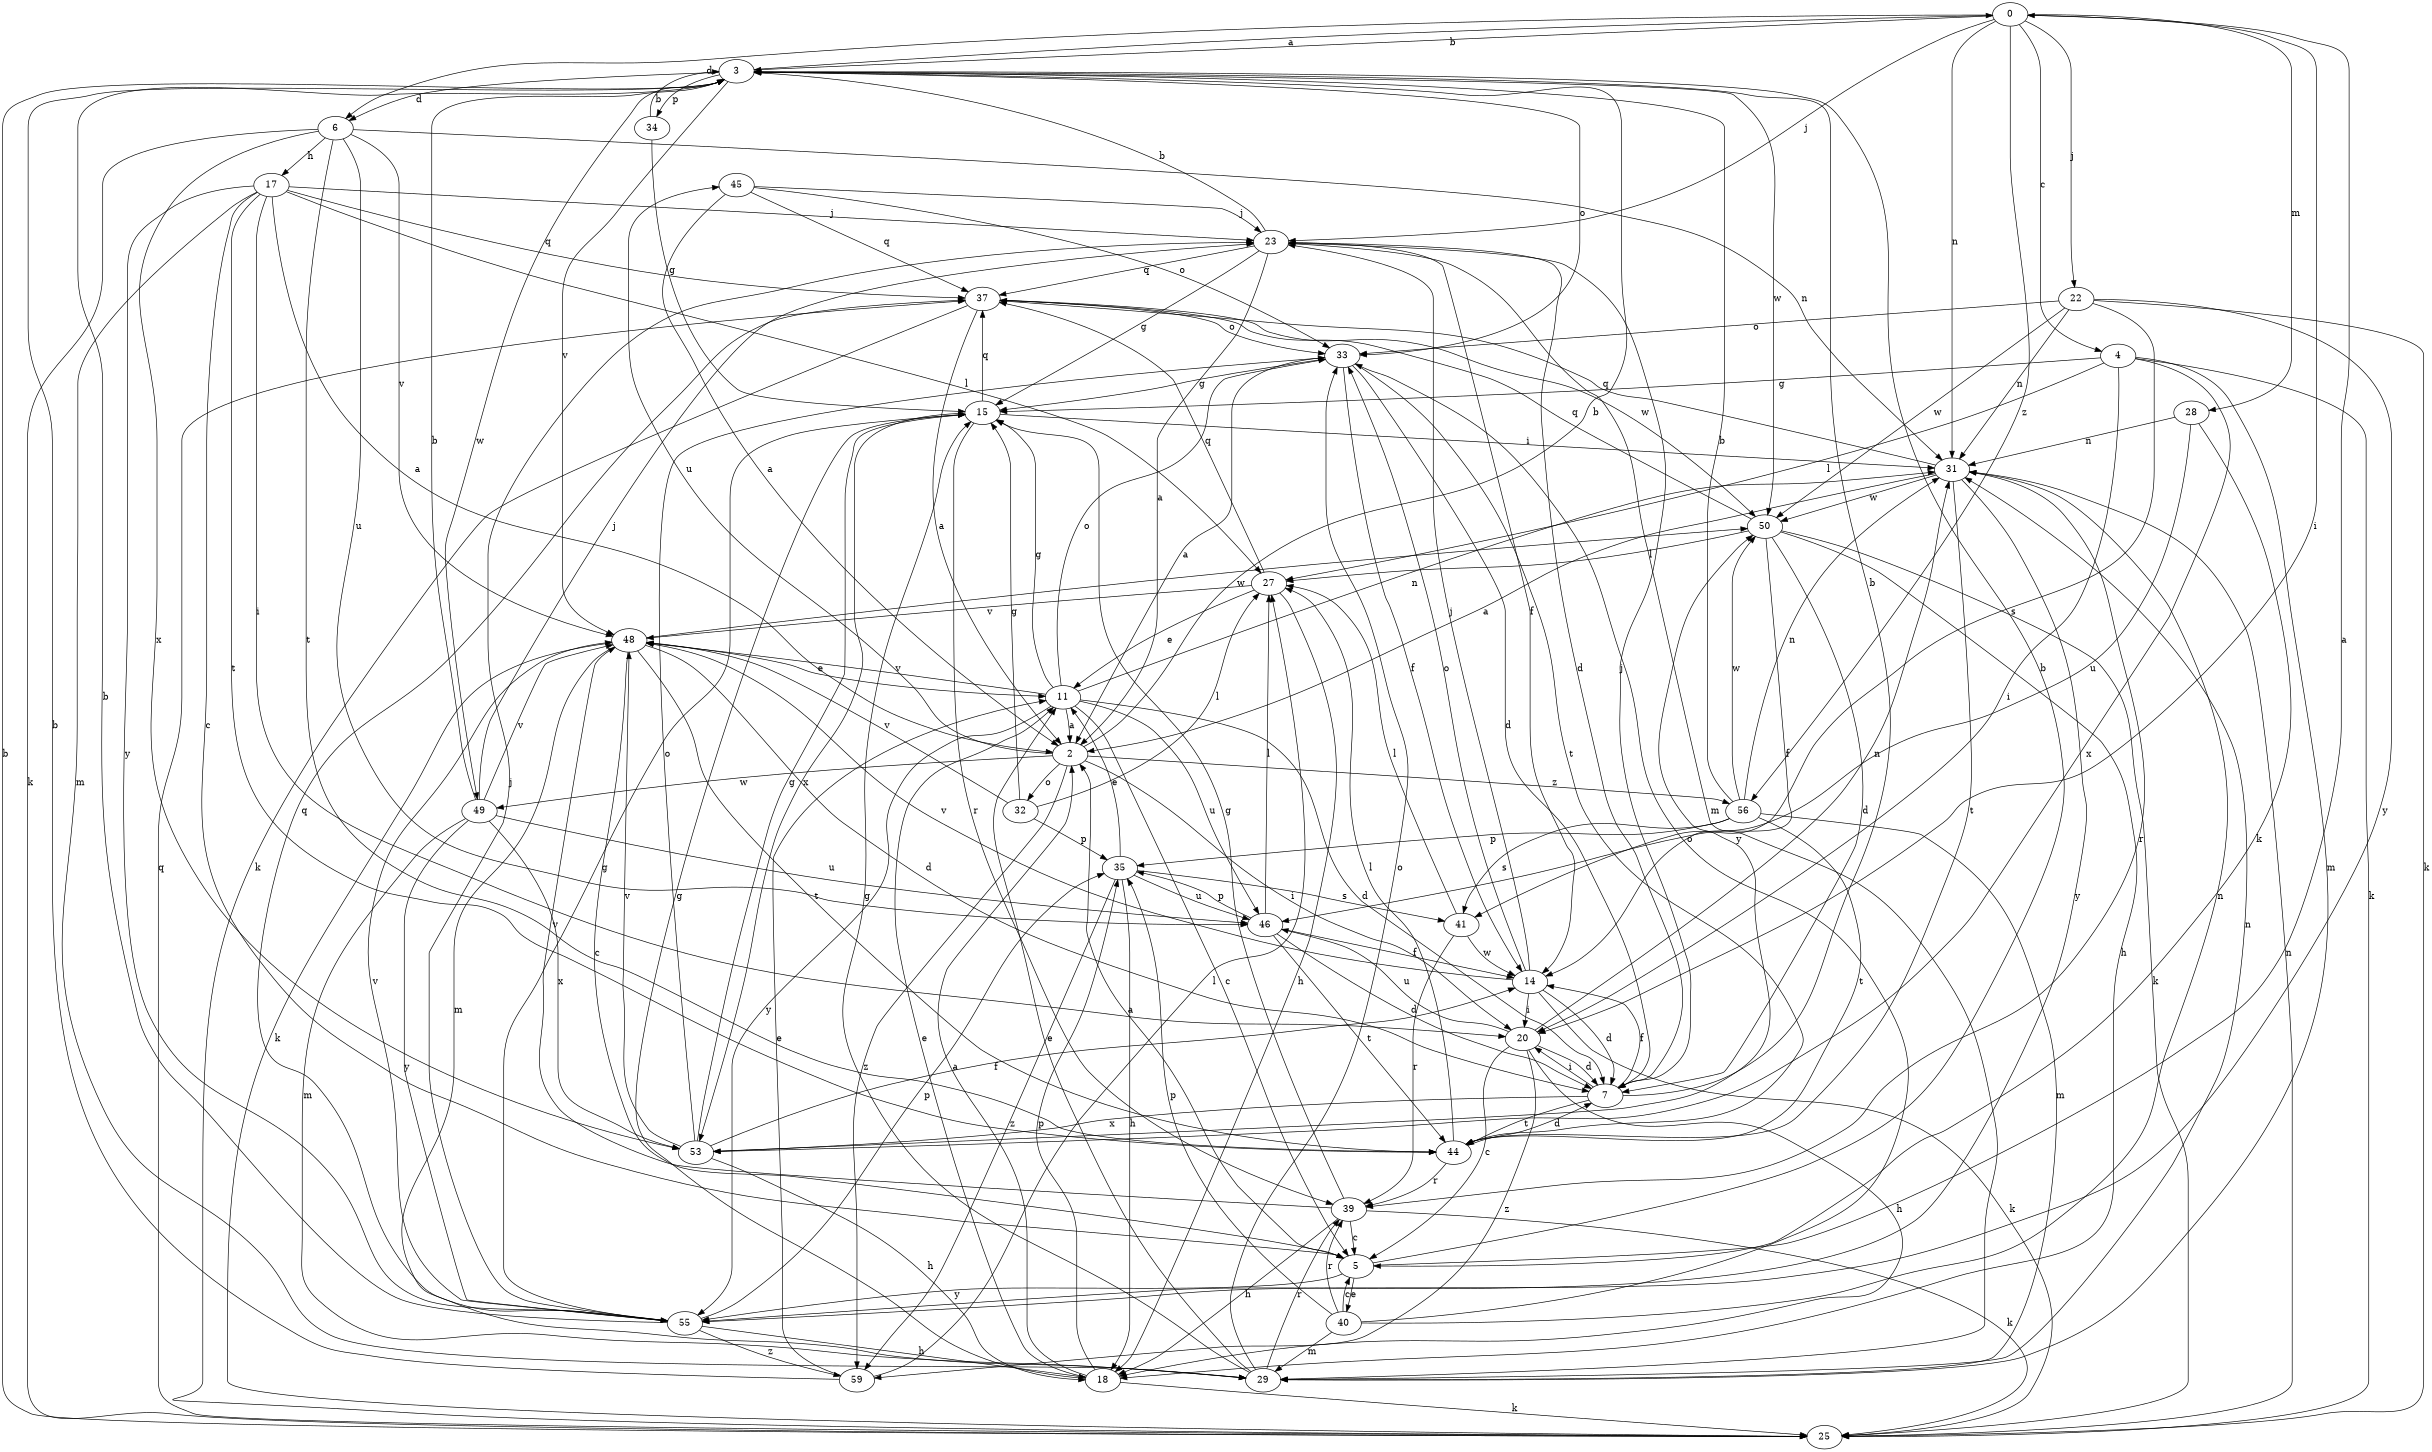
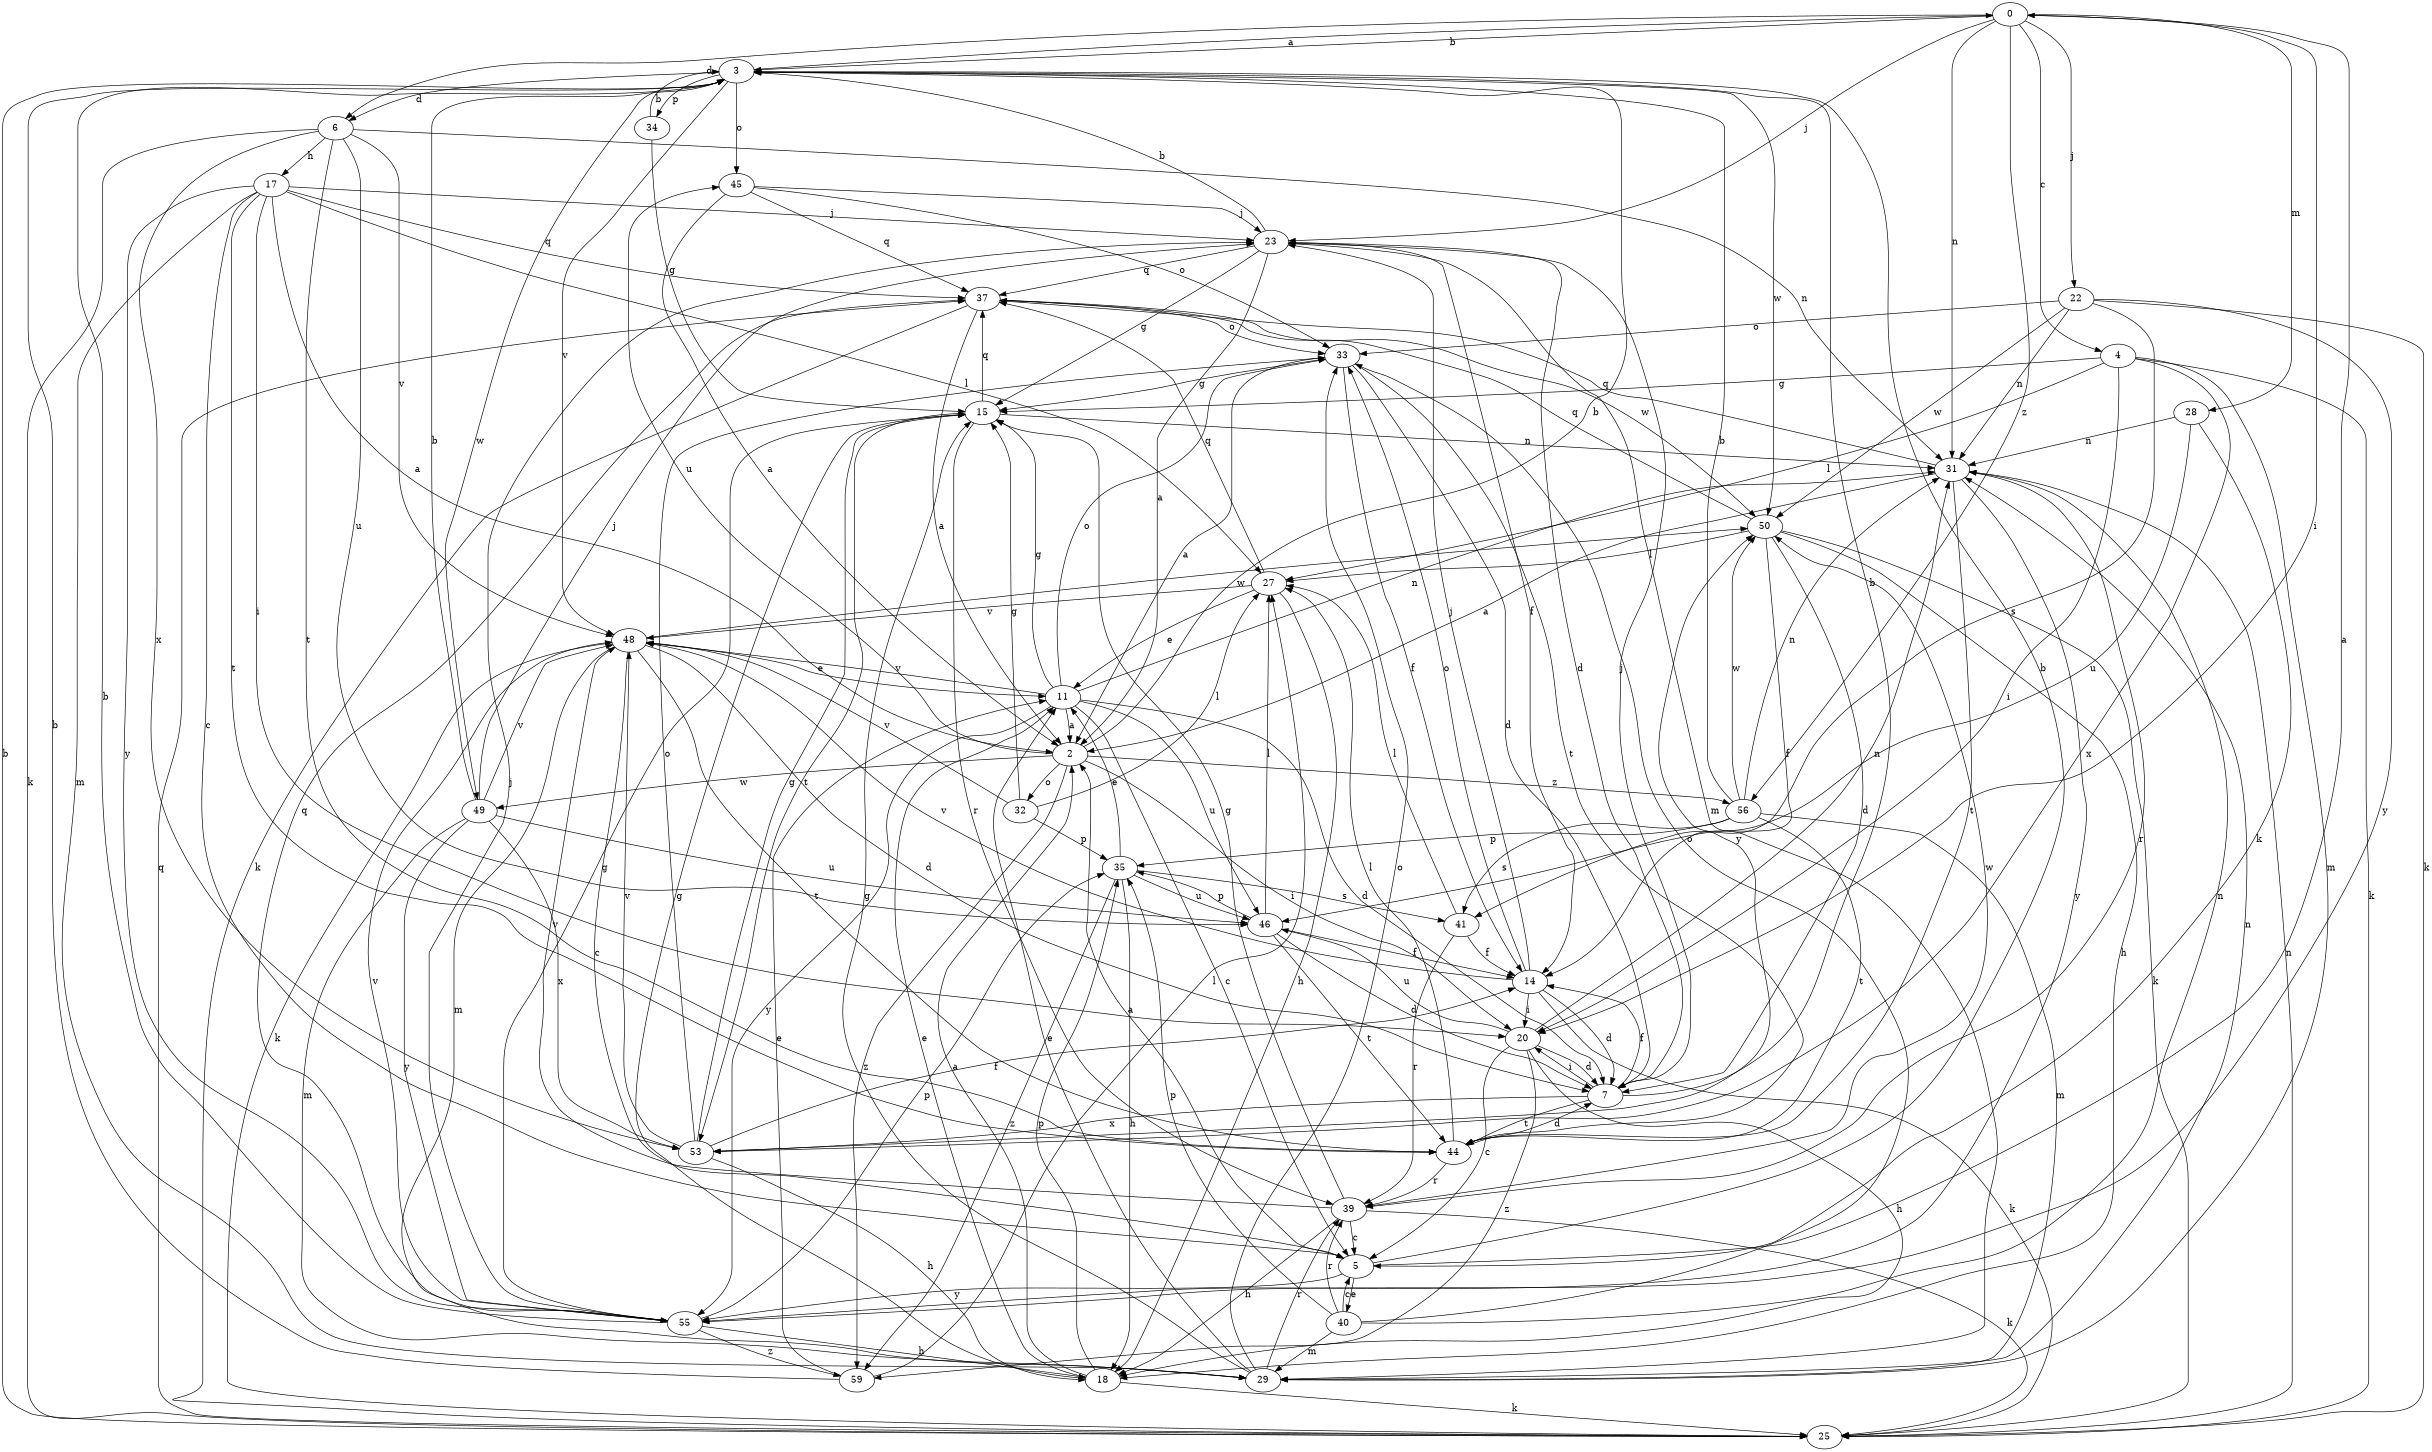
(1358, 92) -> (737, 125)
(1528, 441) -> (1528, 441)
(1862, 497) -> (1924, 1038)
(806, 783) -> (806, 783)
(1488, 953) -> (1488, 953)
